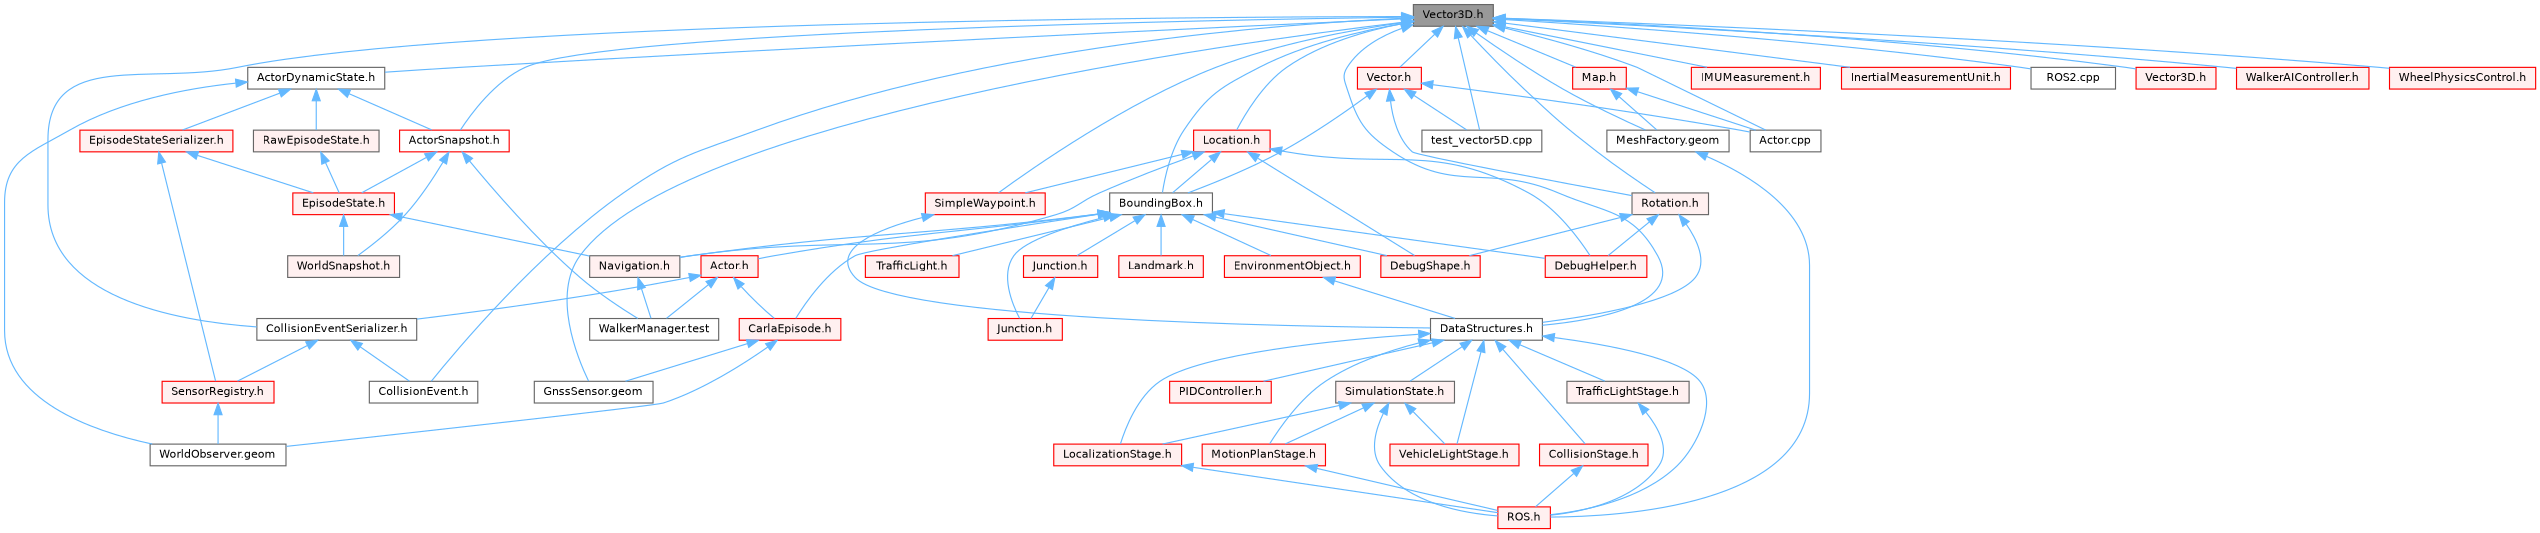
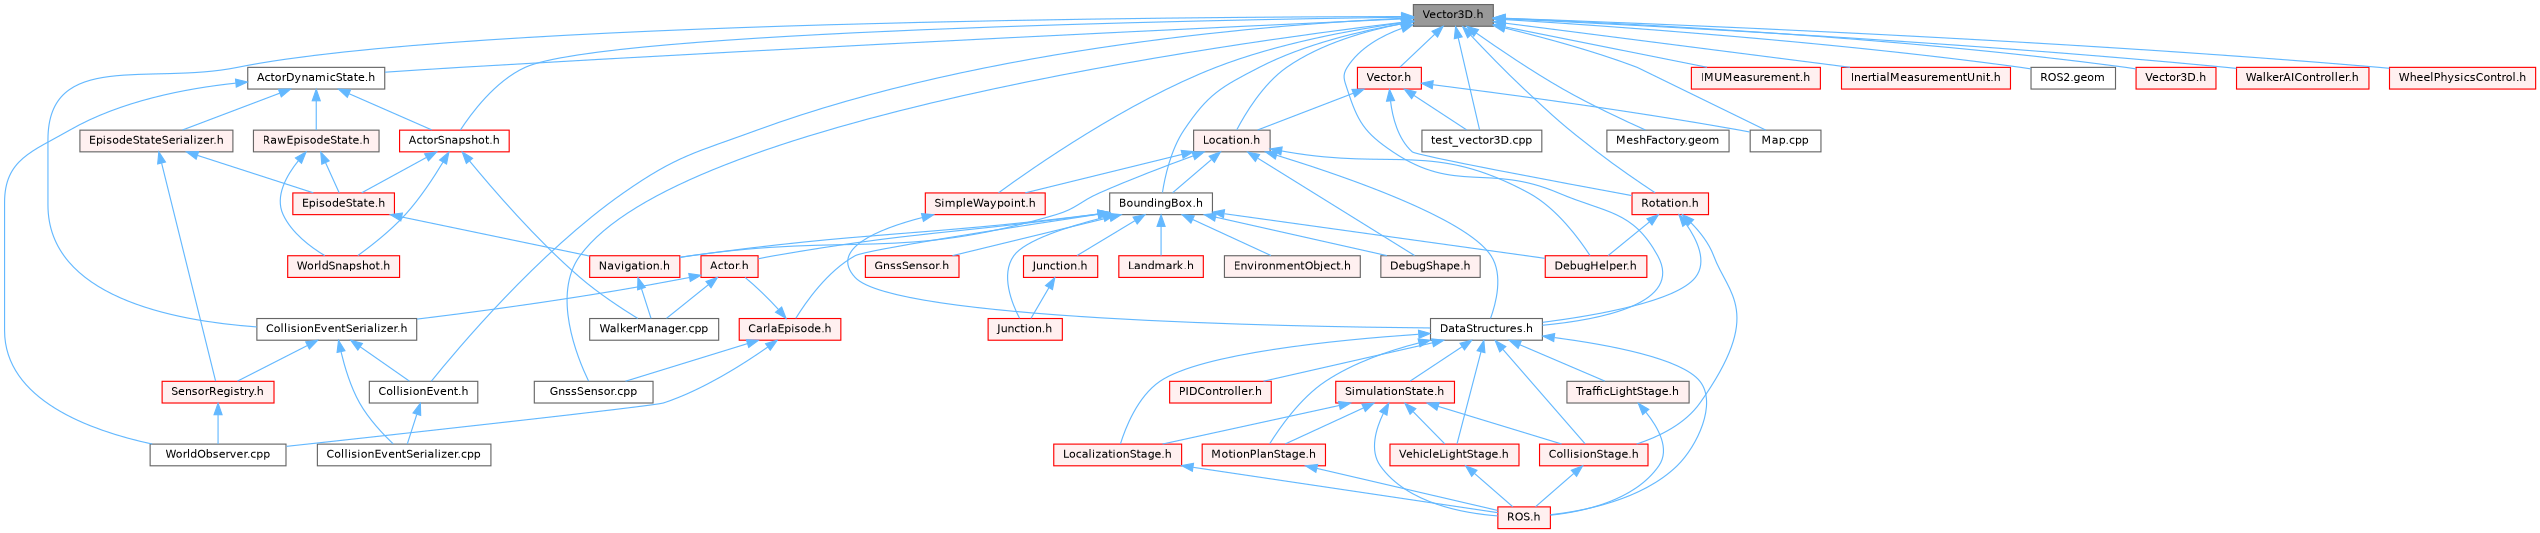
(1599, 78) -> none
(2073, 78) -> (2073, 78)
(156, 141) -> (156, 141)
(1232, 141) -> (1232, 141)
(1482, 141) -> (1482, 141)
(1786, 141) -> (1786, 141)
(1272, 156) -> (1305, 112)
(1670, 204) -> (1670, 204)
(1545, 237) -> (1731, 349)
(344, 241) -> (283, 215)
(344, 267) -> (344, 267)
(635, 267) -> (635, 267)
(912, 267) -> (912, 267)
(1292, 267) -> (1292, 267)
(1431, 267) -> (1431, 267)
(1395, 300) -> (1419, 208)
(757, 303) -> (762, 293)
(654, 329) -> (654, 329)
(594, 392) -> (594, 392)
(1395, 392) -> (1395, 392)
(1806, 407) -> (1494, 490)
none -> (1500, 425)
(218, 455) -> (218, 455)
none -> (404, 455)
